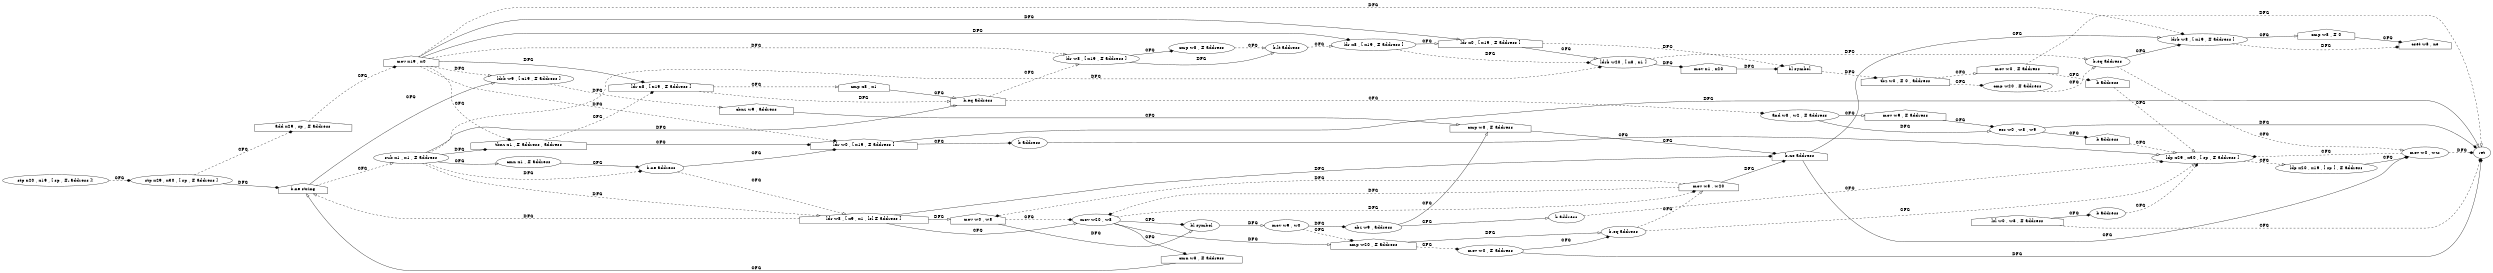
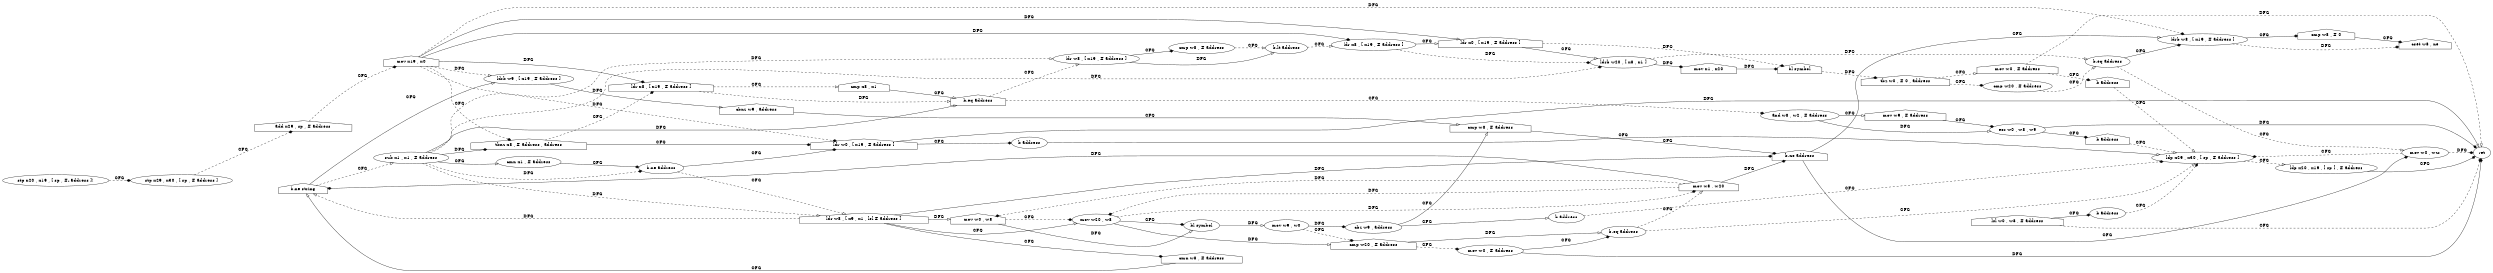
(2270, 37) -> (2270, 37)
(746, 48) -> (719, 62)
(634, 99) -> (634, 99)
(529, 145) -> (529, 145)
(2385, 161) -> (2421, 171)
(249, 186) -> (1013, 159)
(1147, 241) -> (1021, 245)
